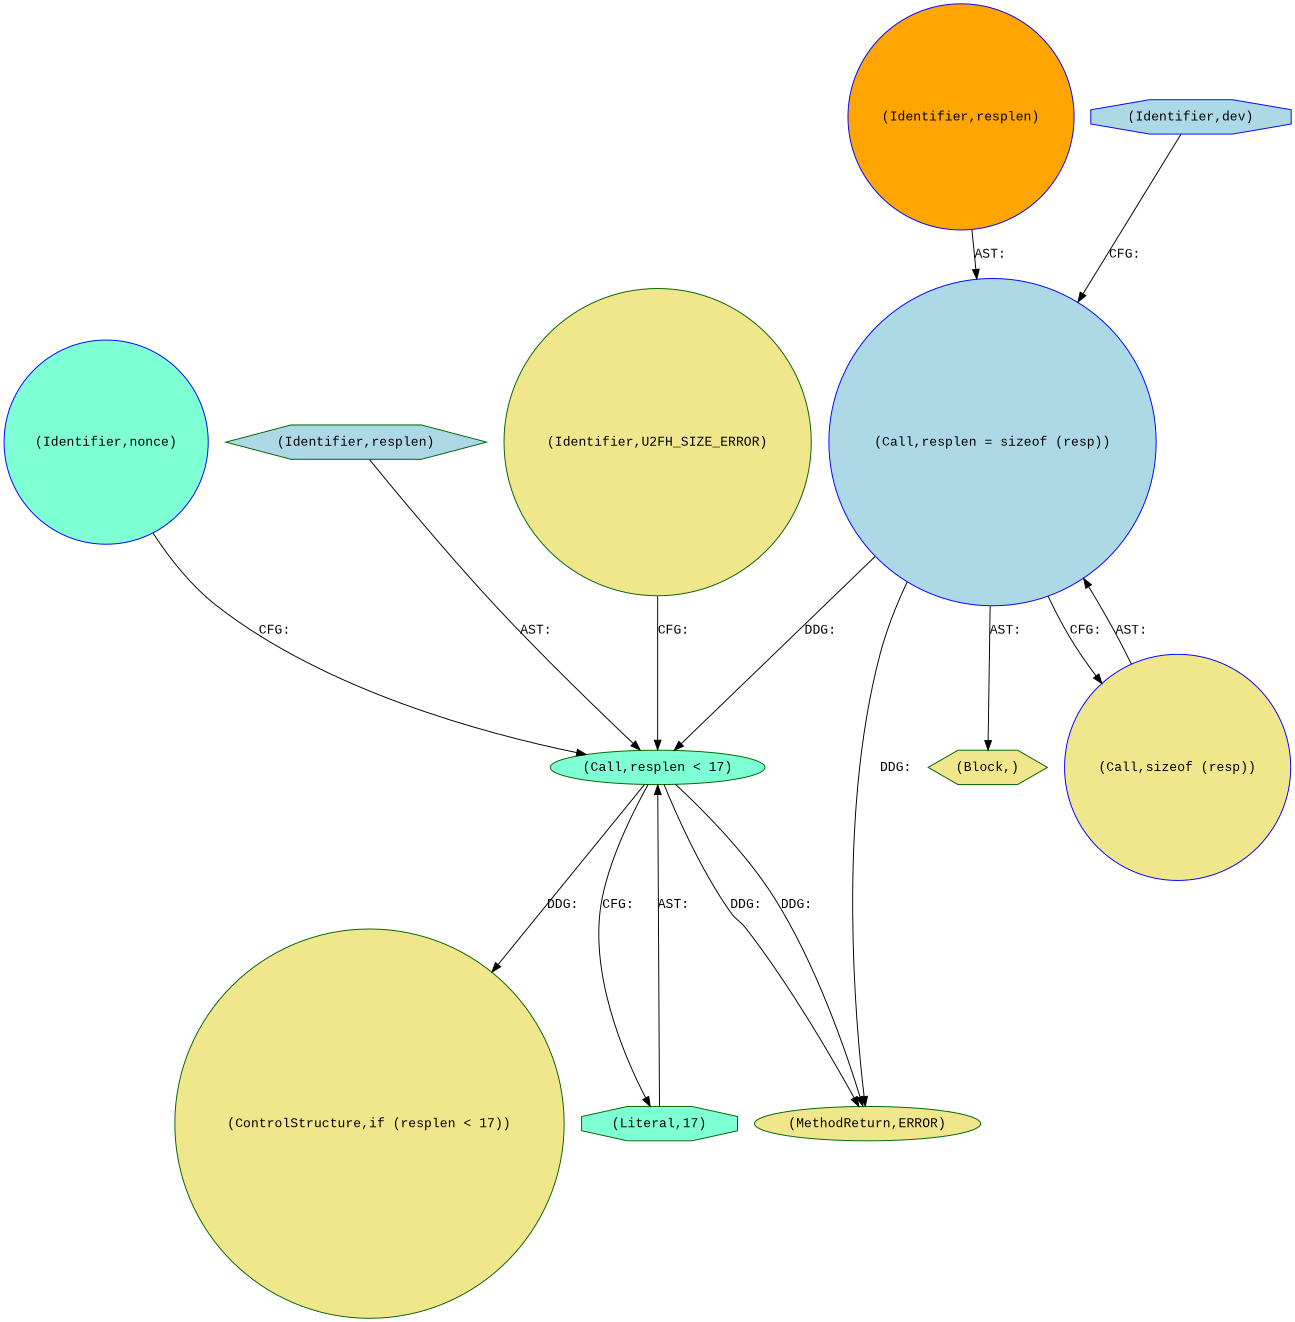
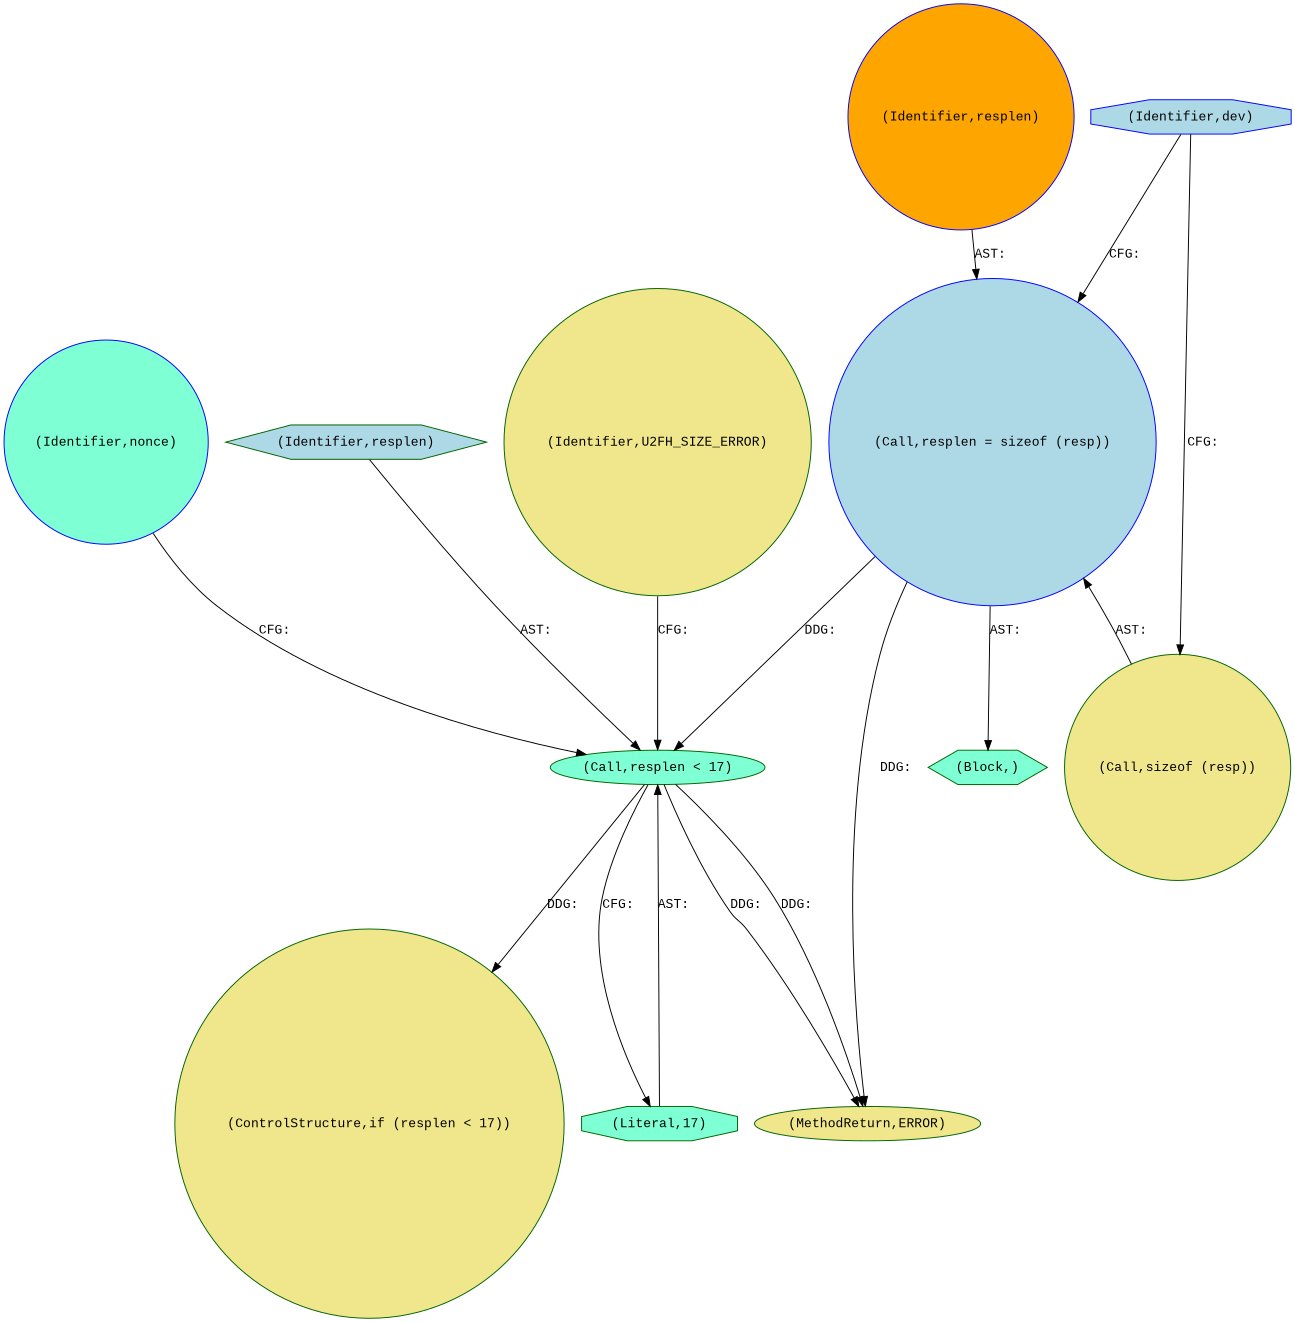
(1070, 637) -> (1185, 389)
(988, 767) -> (988, 767)
(1178, 767) -> (1178, 767)
